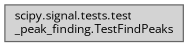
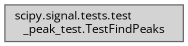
(94, 23) -> (94, 23)
